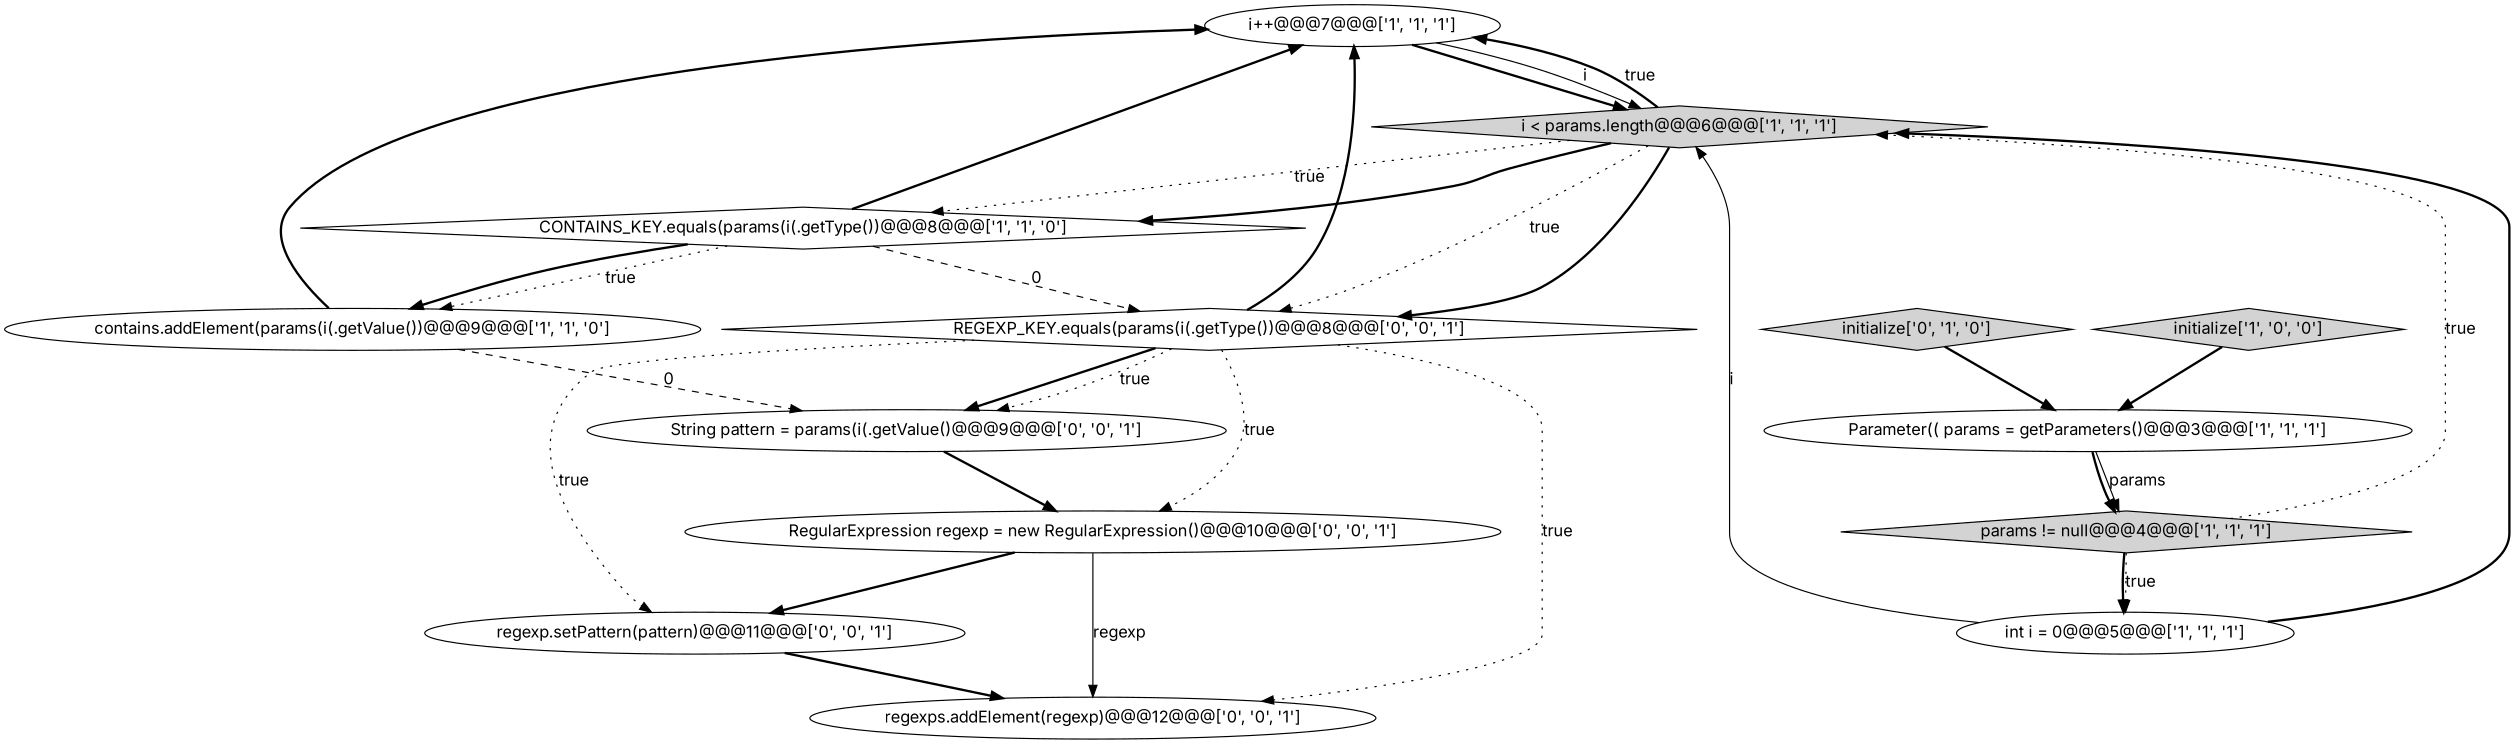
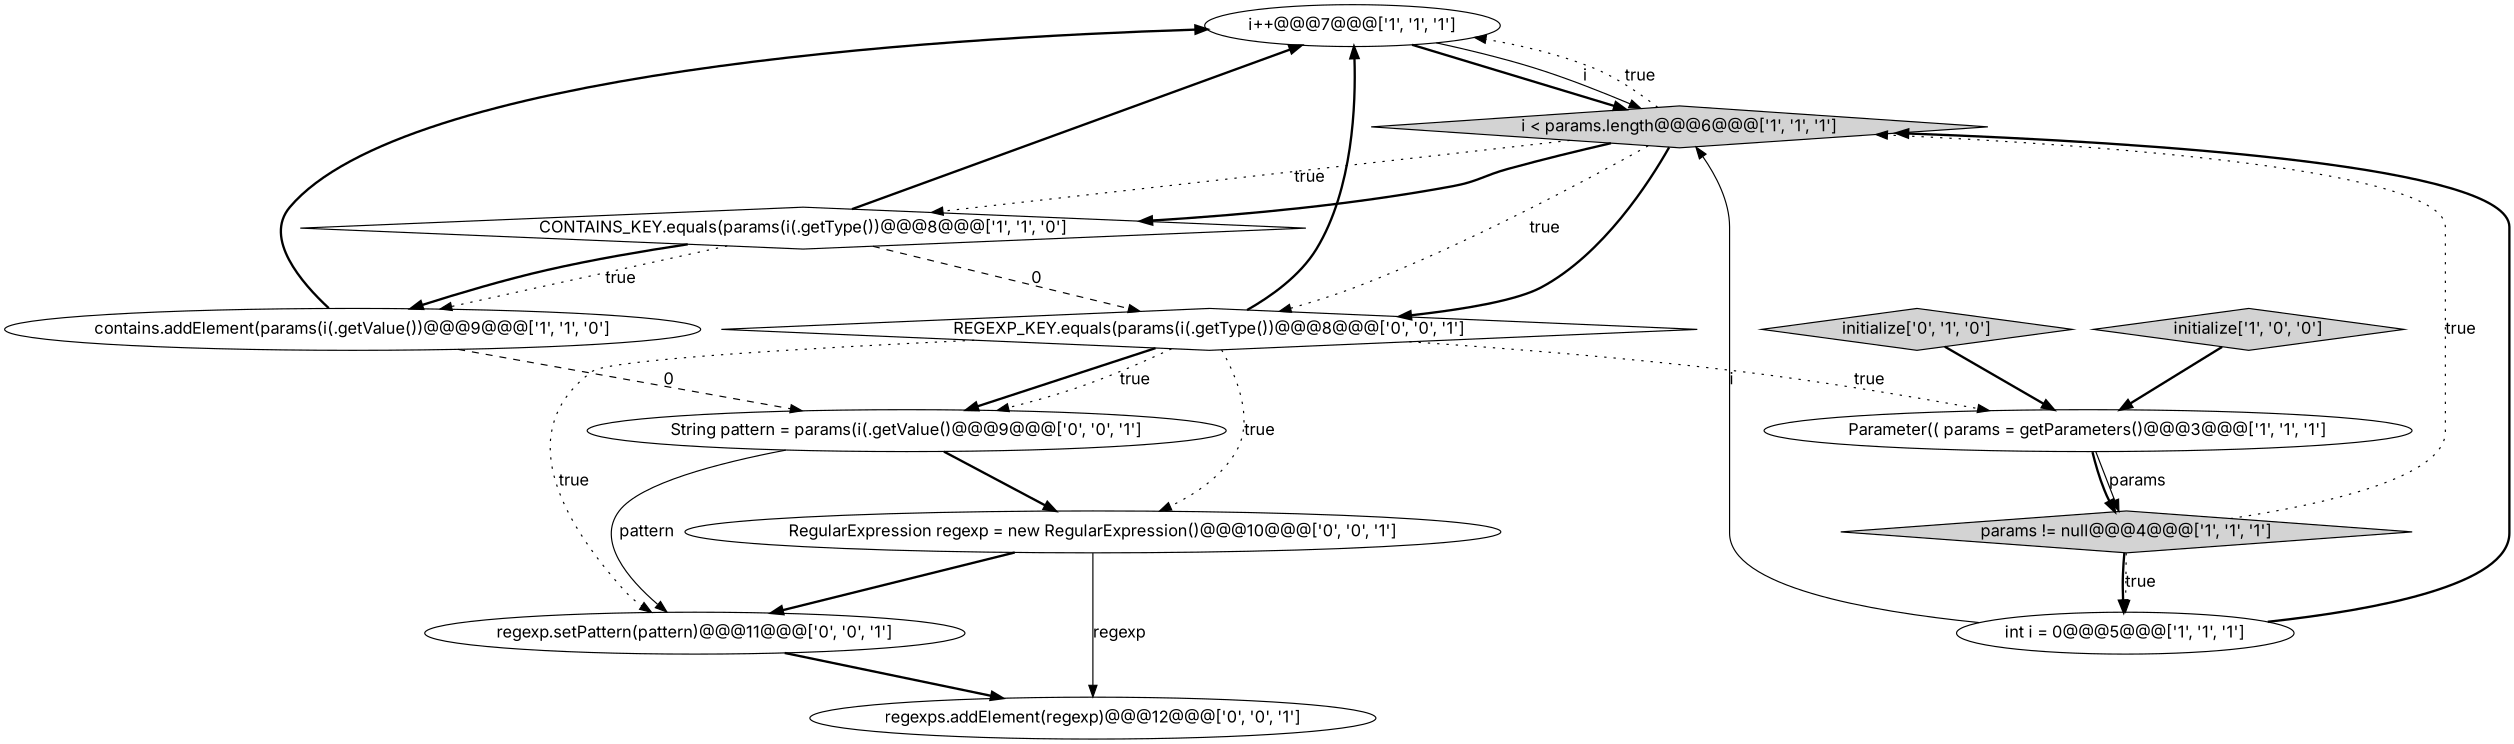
(1577, 62) -> (1577, 62)
none -> (647, 491)
(1542, 557) -> (1695, 366)
